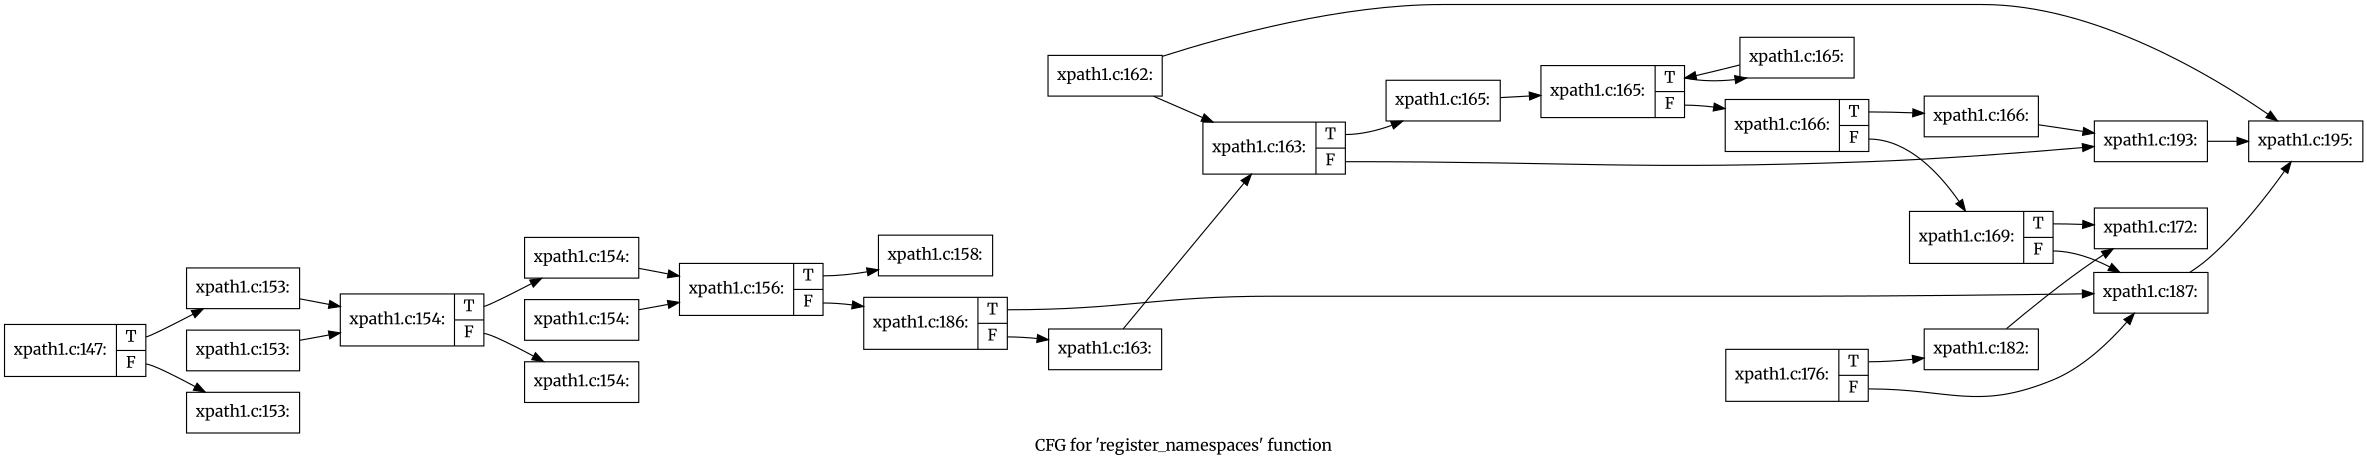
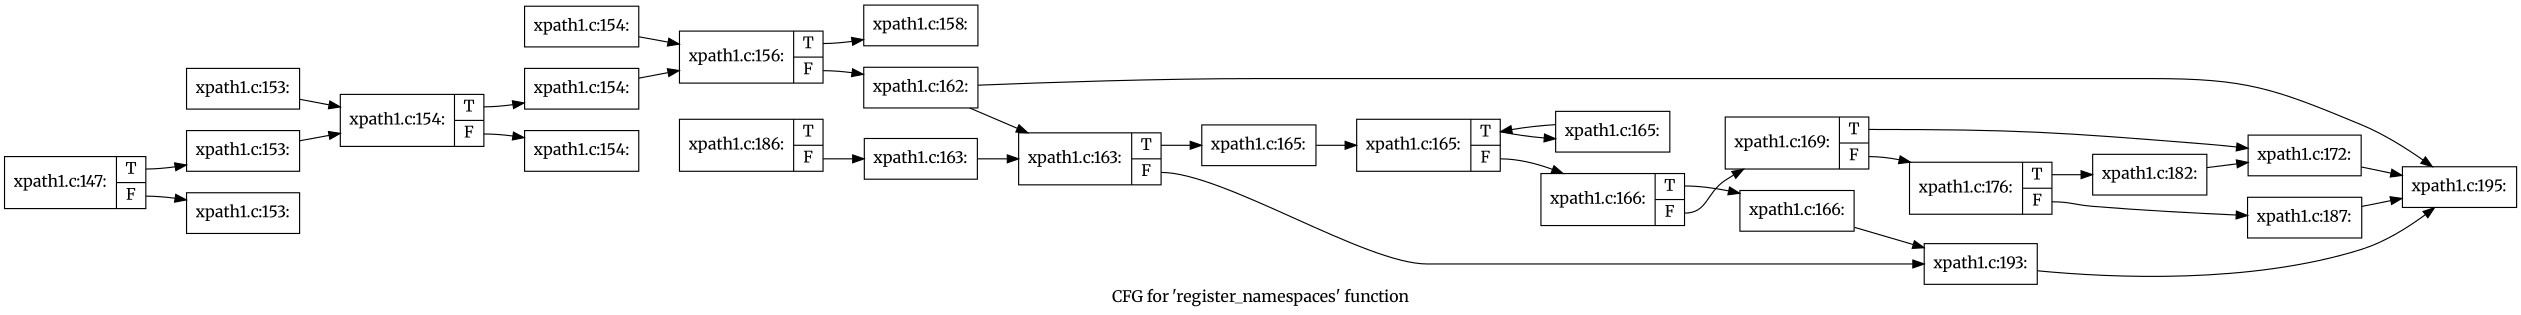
none -> (2376, 170)
(2082, 256) -> (1884, 157)
(1545, 296) -> none
(838, 304) -> (838, 71)
